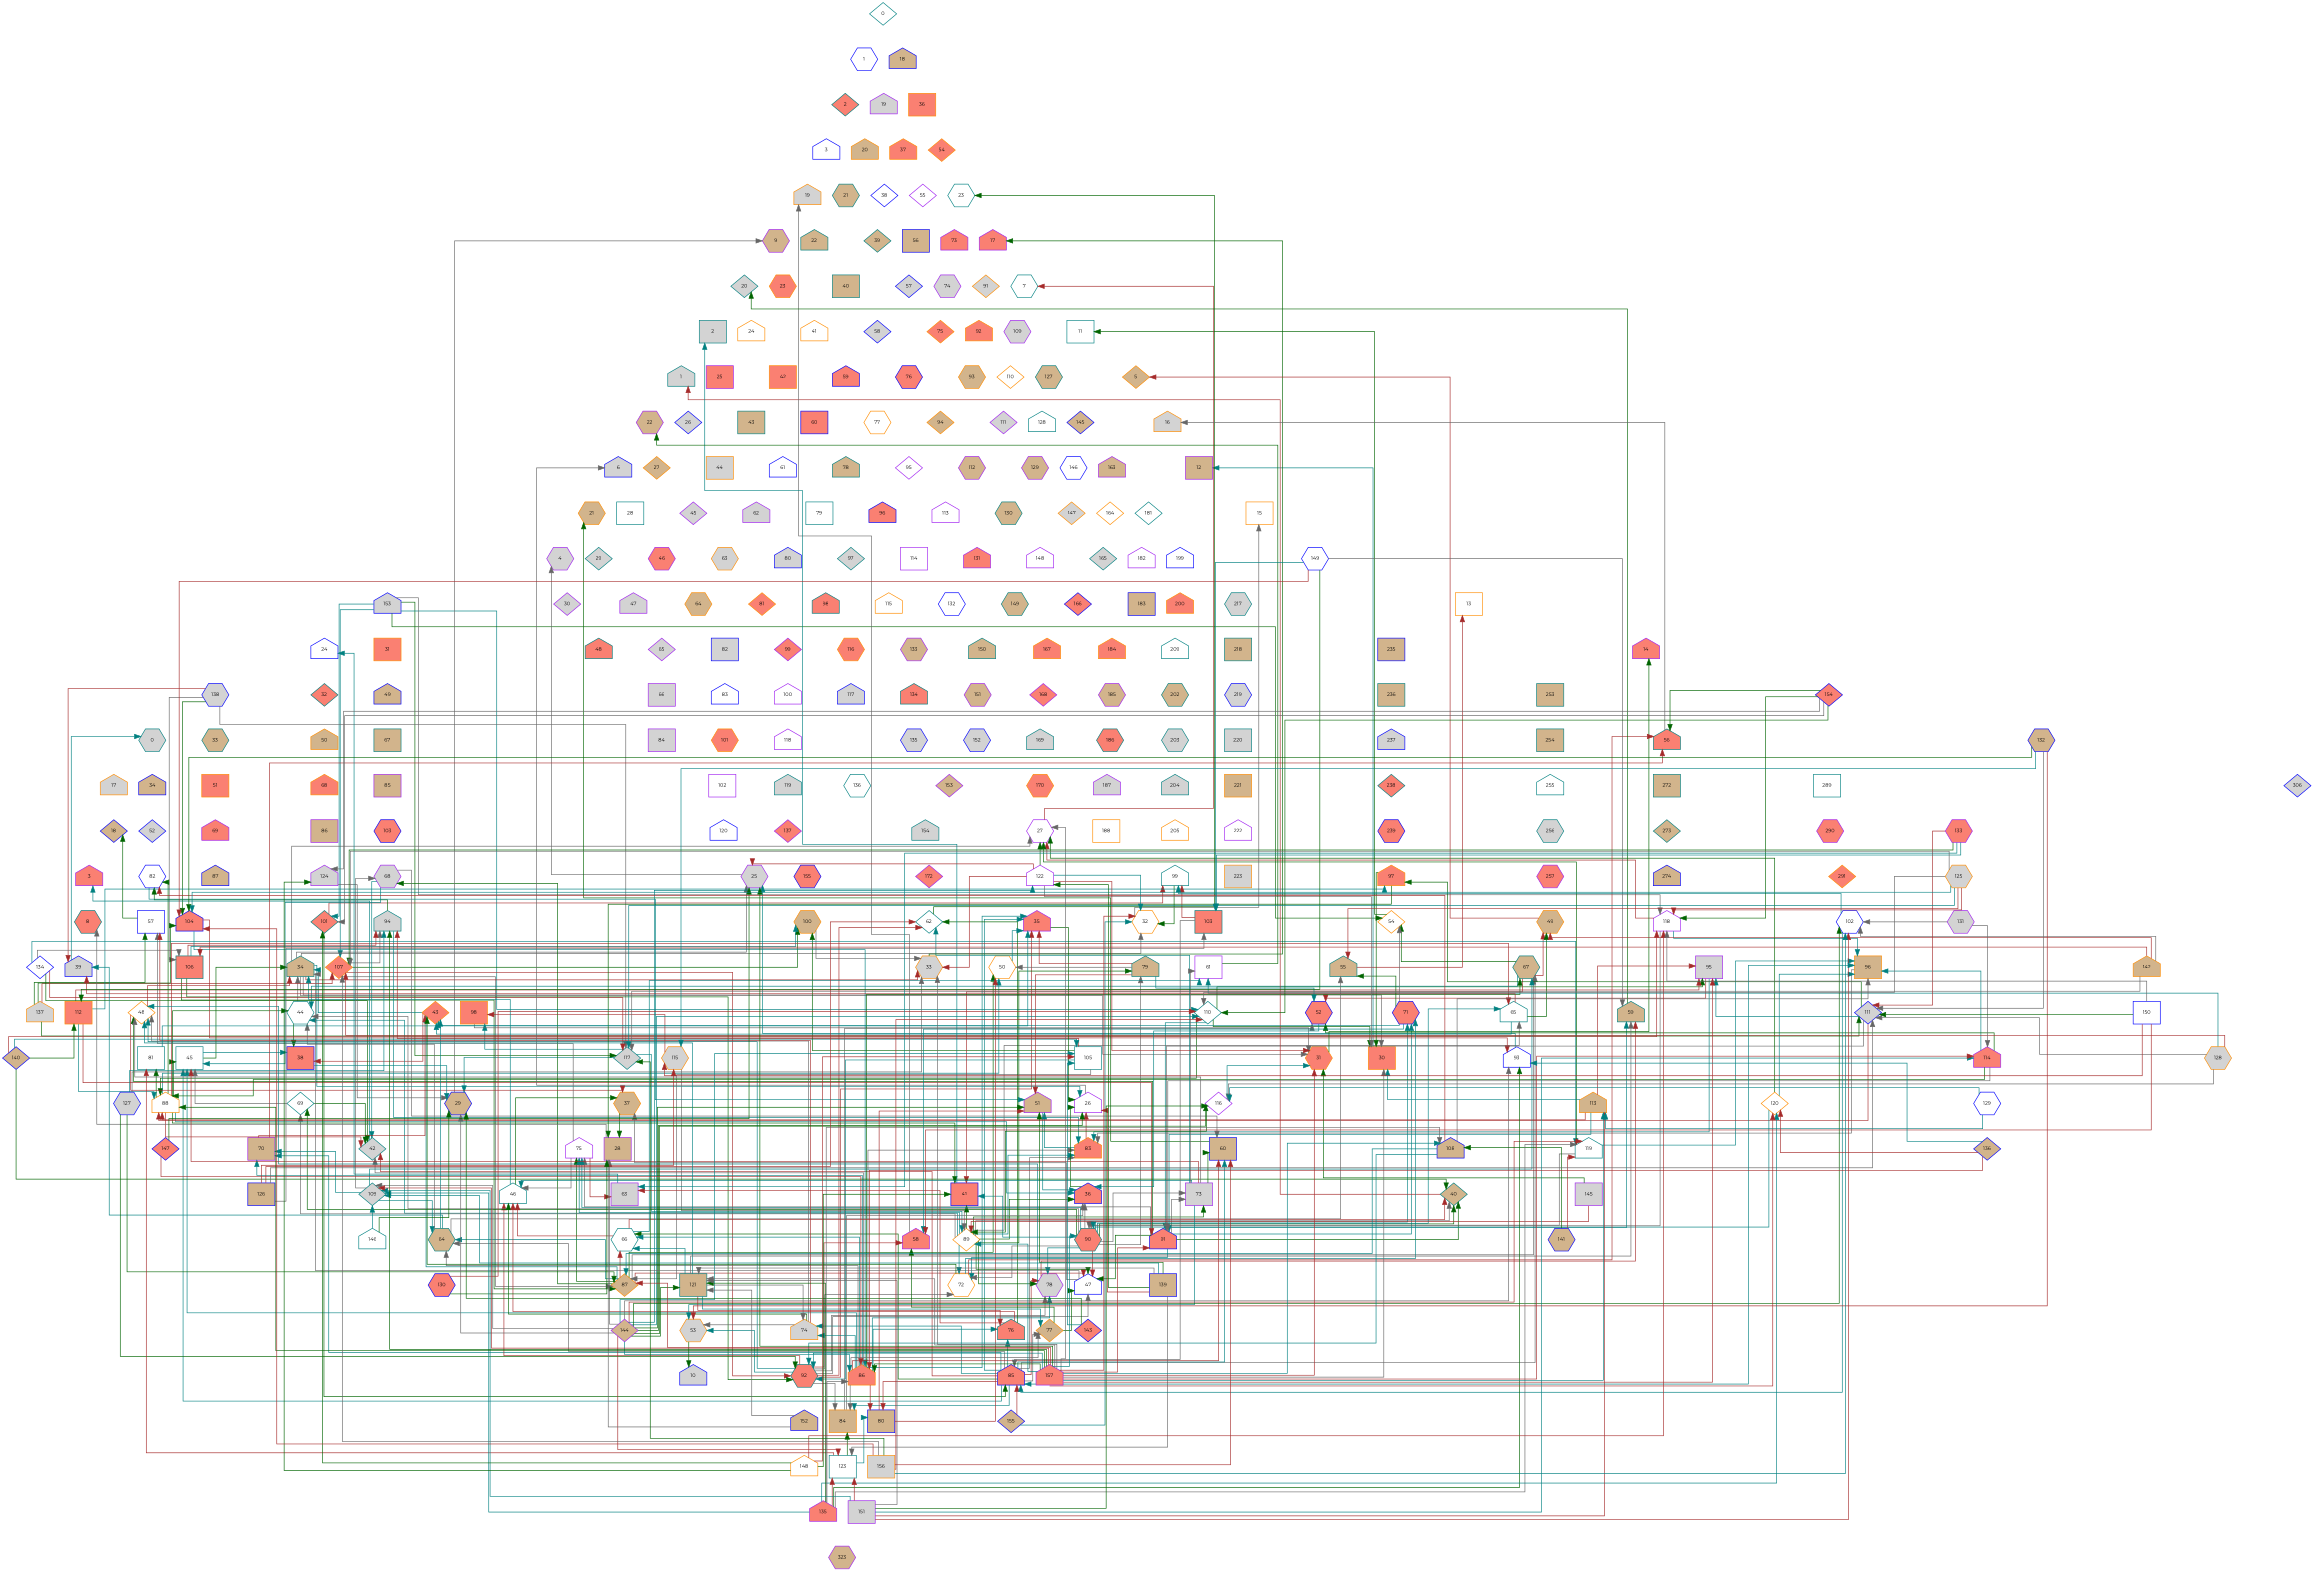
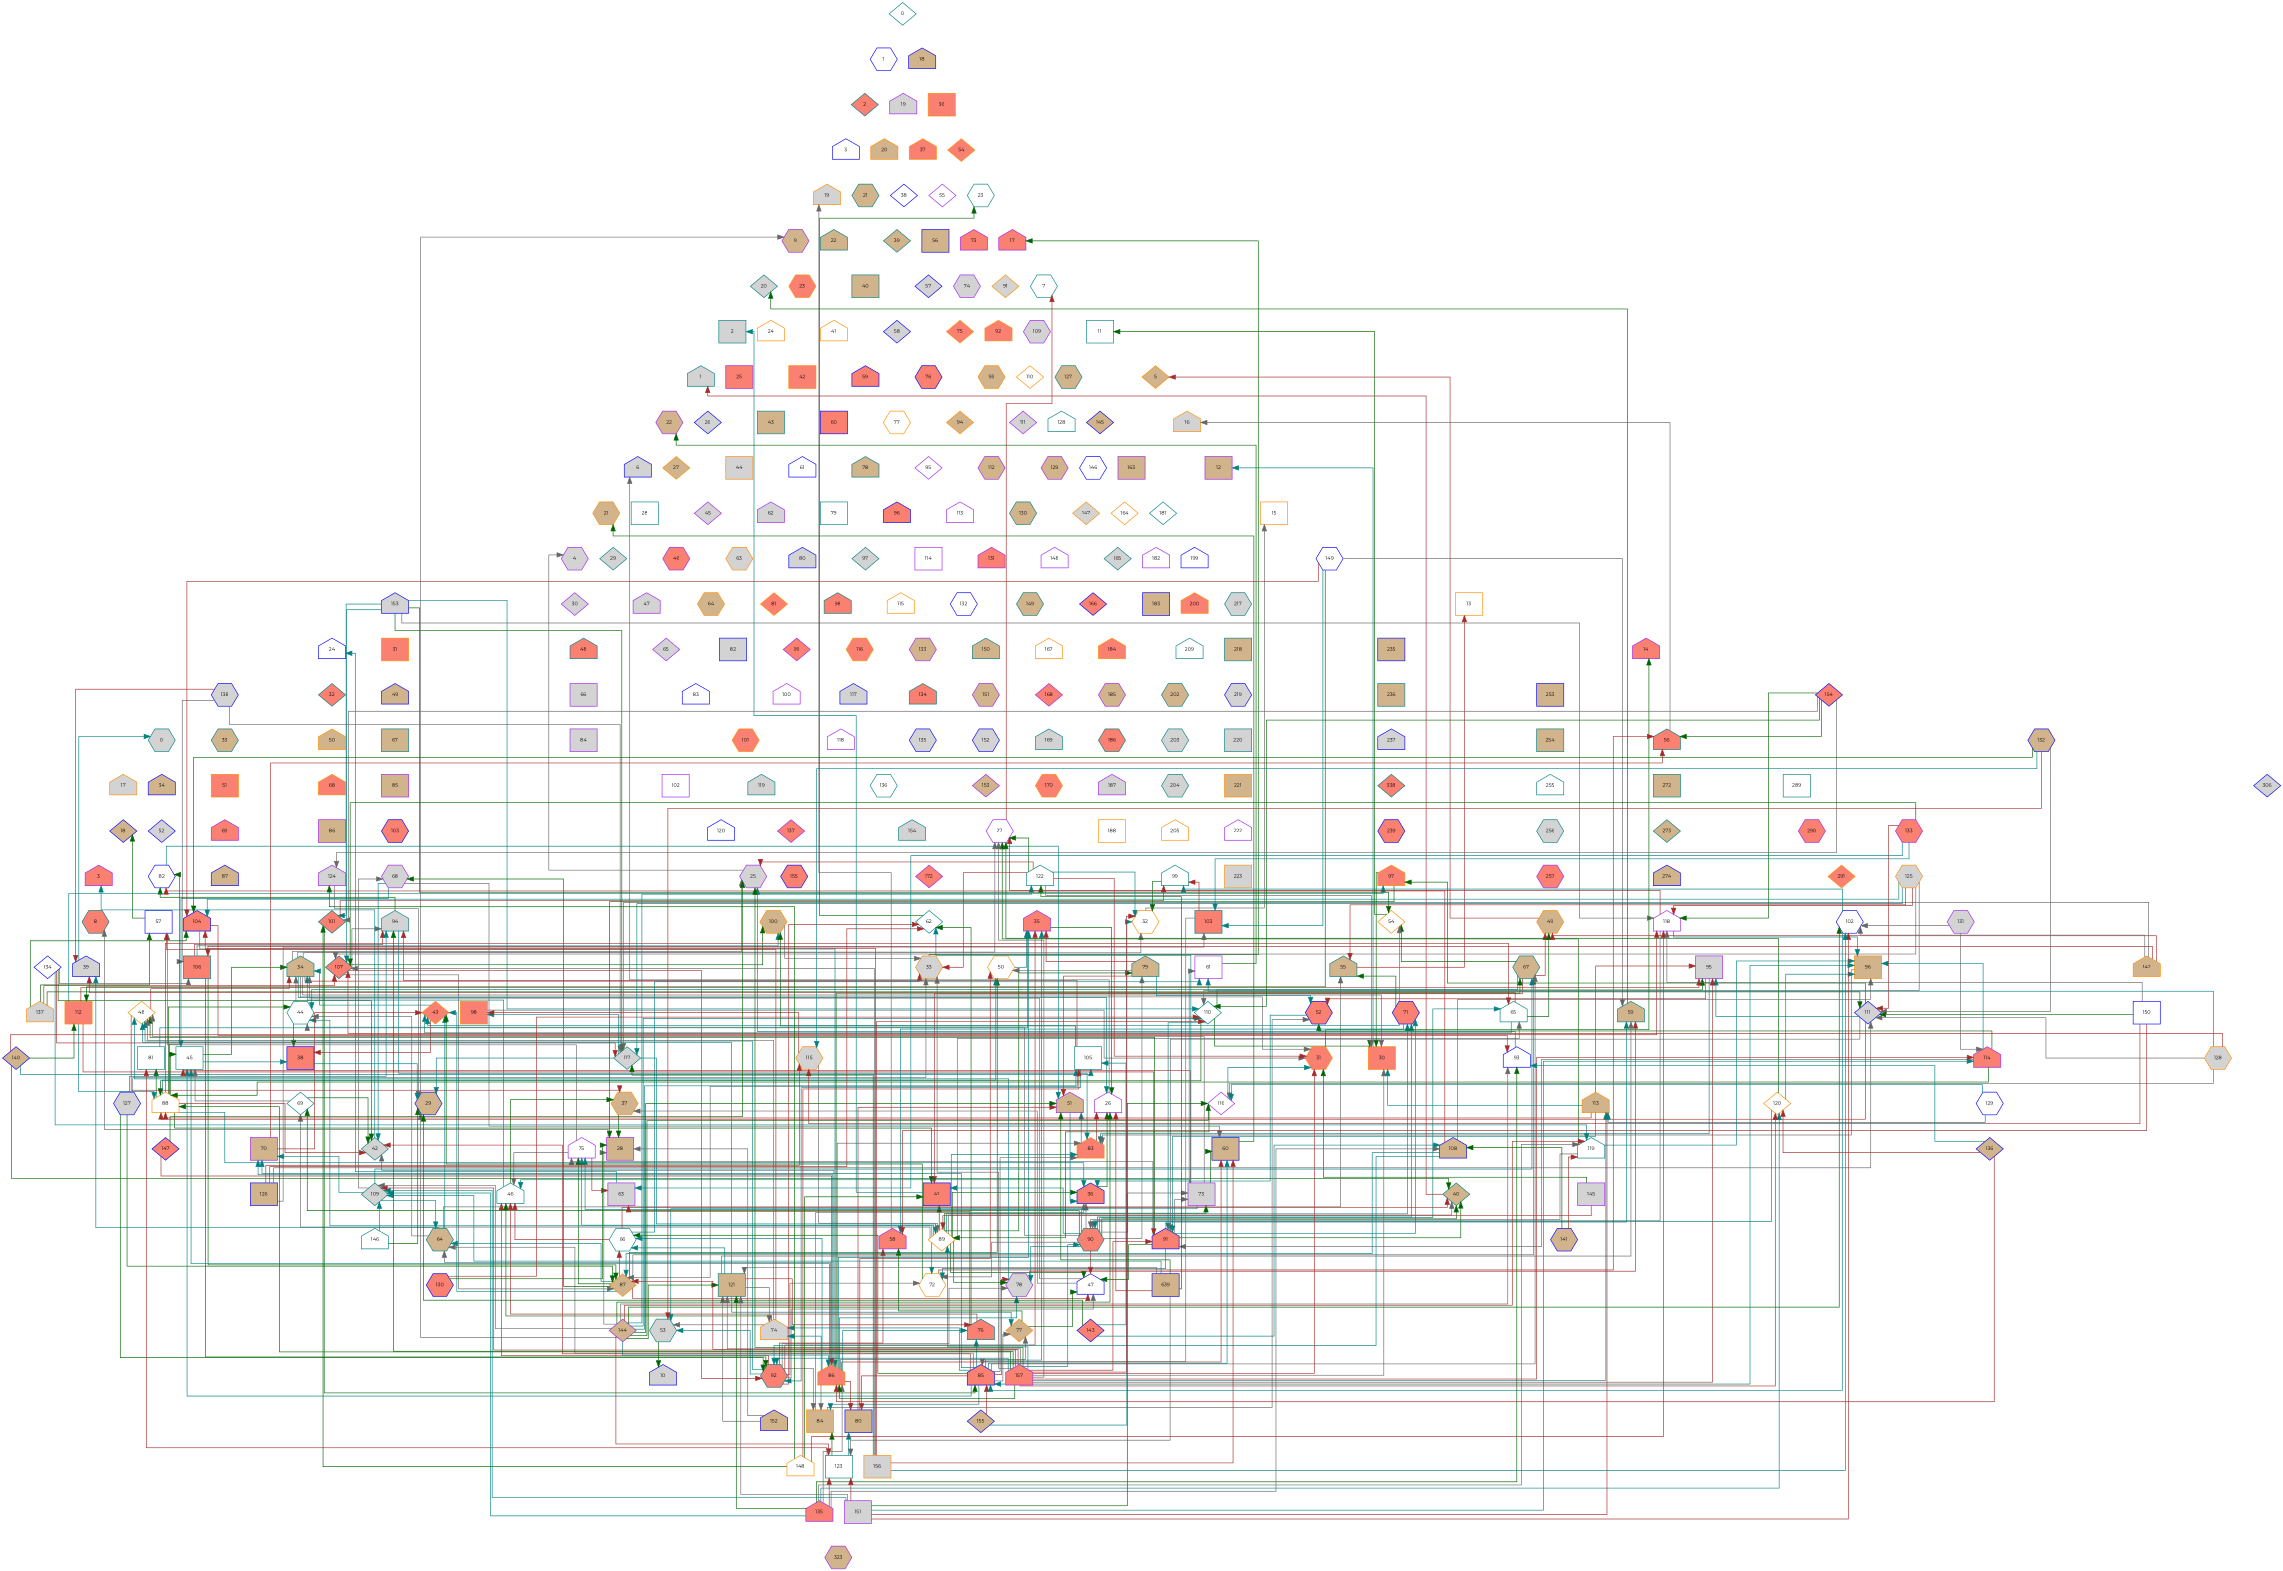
(1112, 468) -> (1132, 468)
(1047, 649) -> (1049, 649)
(1550, 695) -> (1550, 695)
(1175, 786) -> (1175, 786)
(1391, 786) -> (1391, 786)
(182, 793) -> none
(1040, 876) -> (1040, 876)
(339, 967) -> (339, 967)
(1415, 1235) -> (1407, 1196)
(1163, 1285) -> (1166, 1285)
(1287, 1297) -> (1256, 1336)
(693, 1330) -> (663, 1330)
